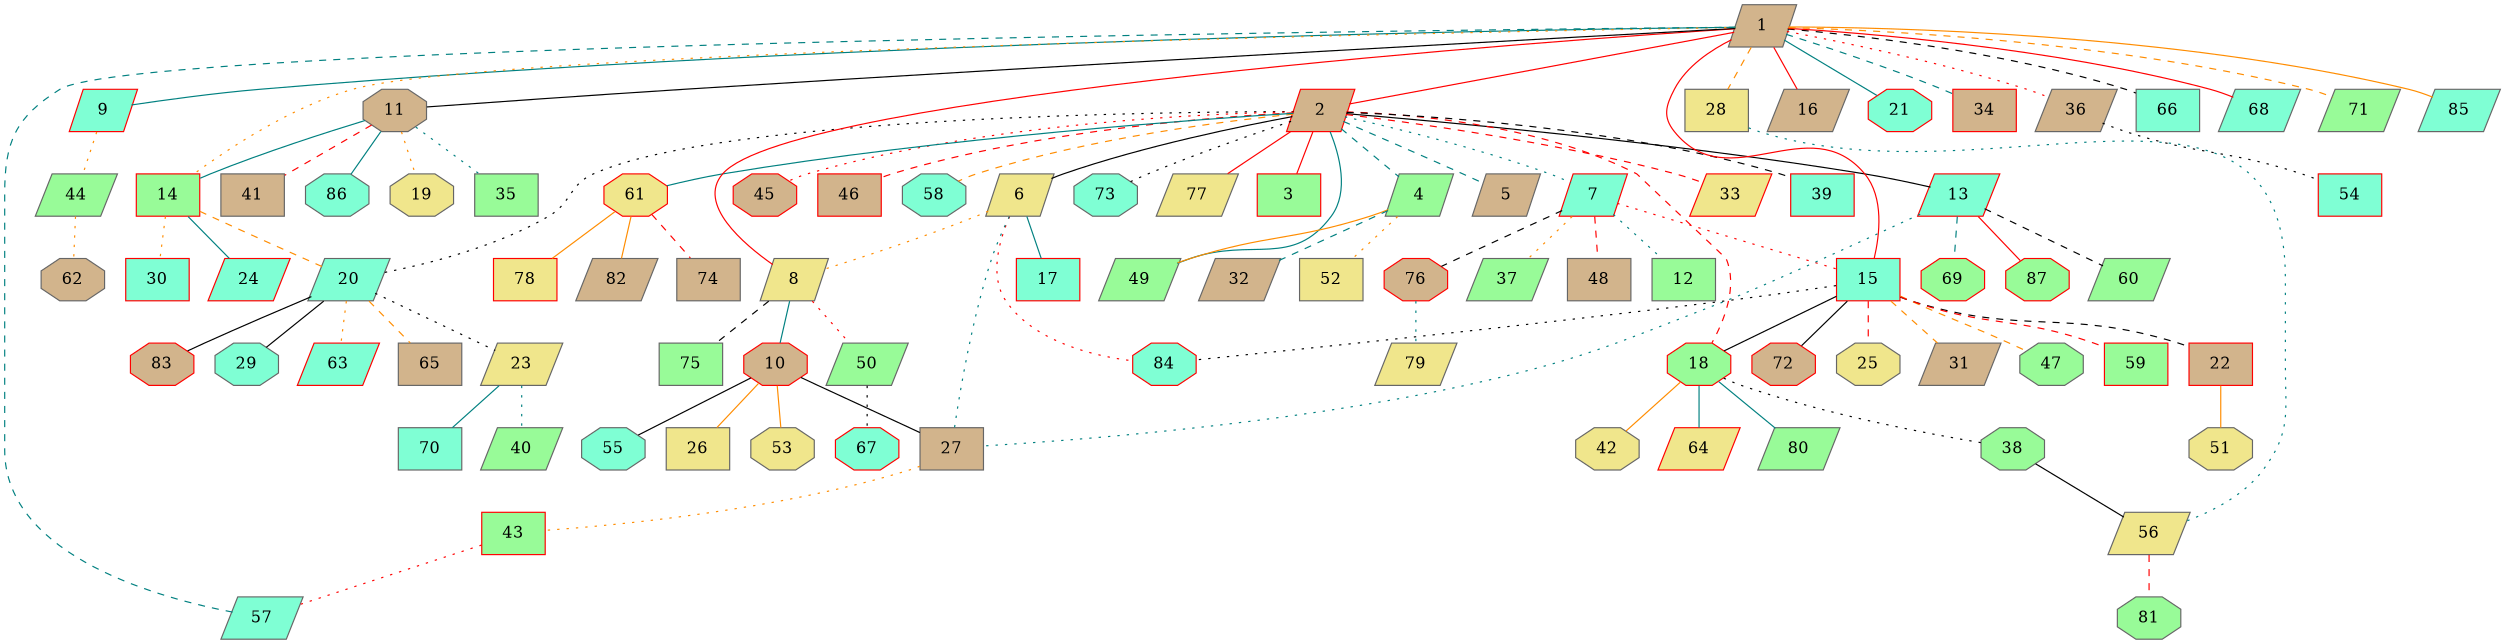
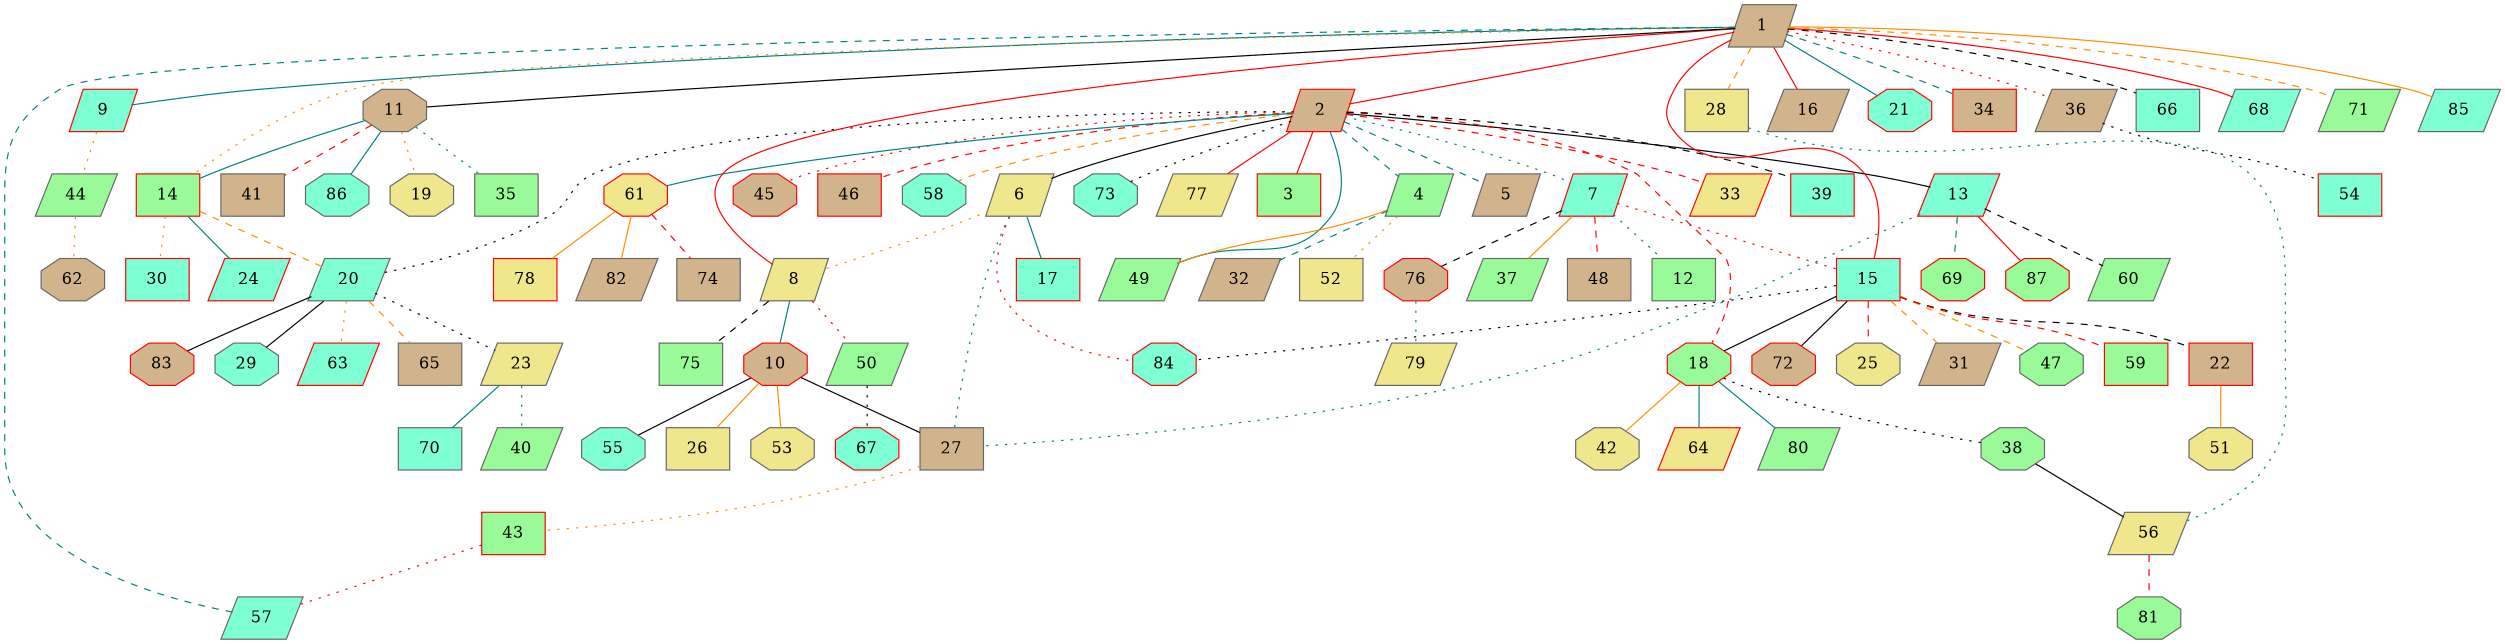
(1550, 237) -> (1550, 237)
